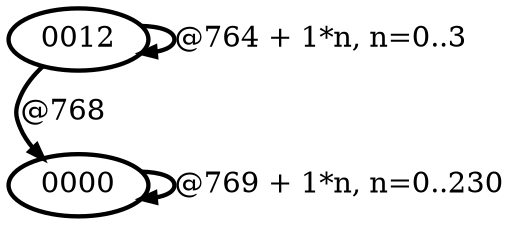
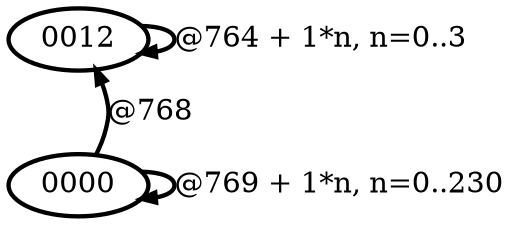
(17, 105) -> (108, 120)
